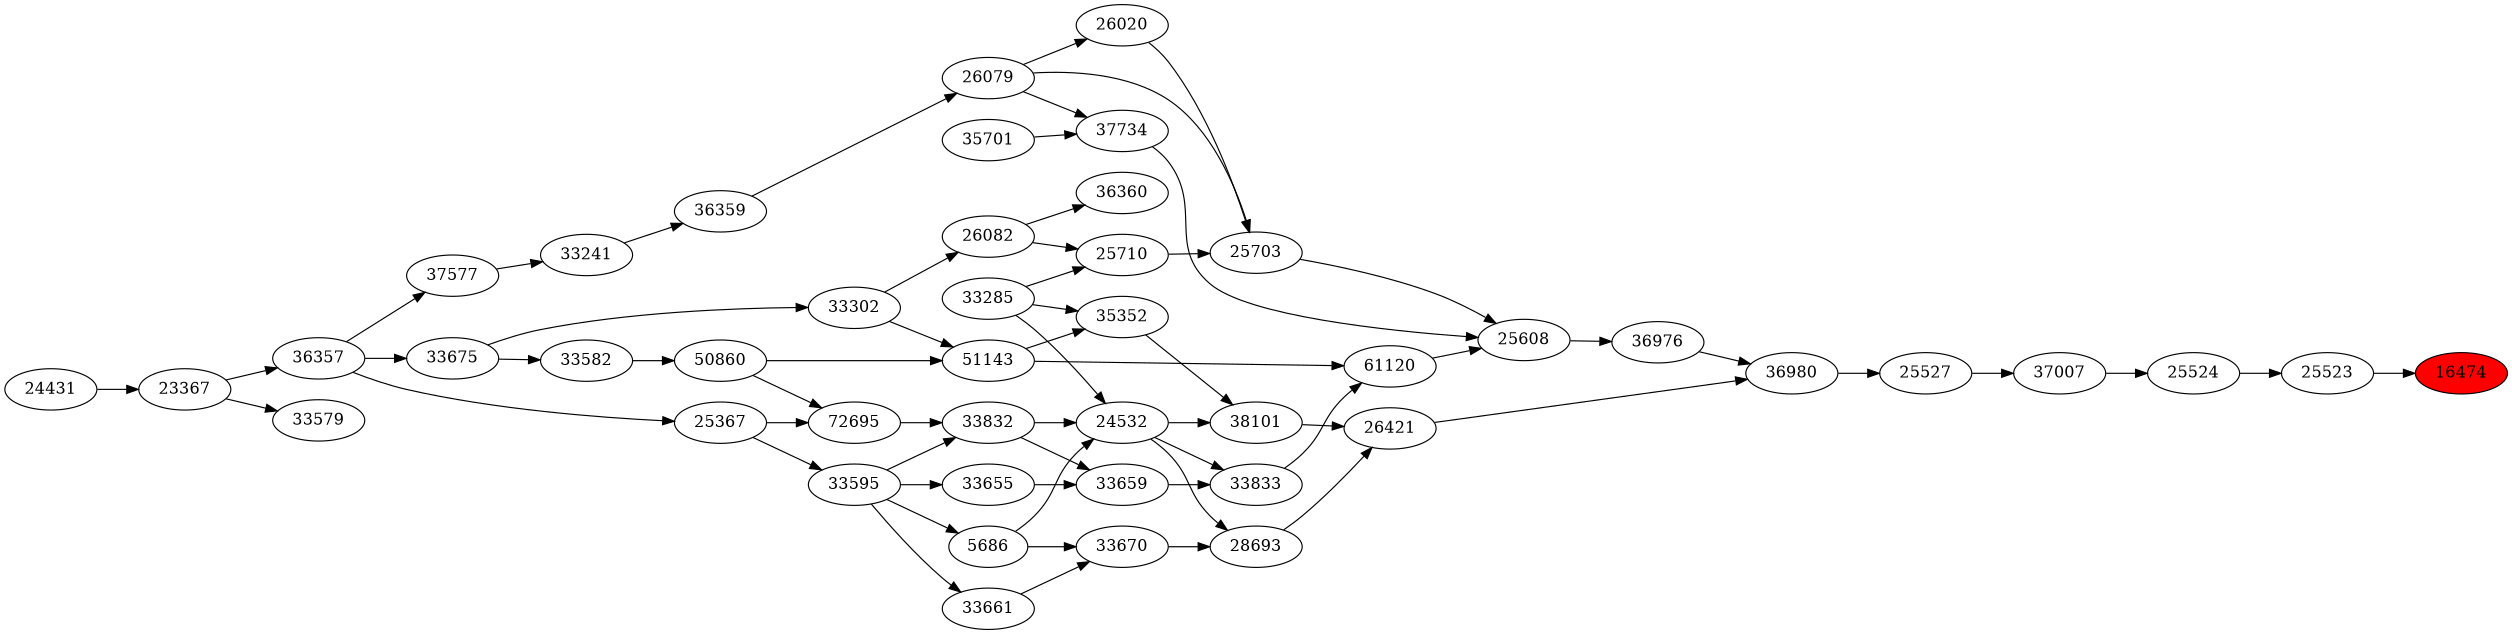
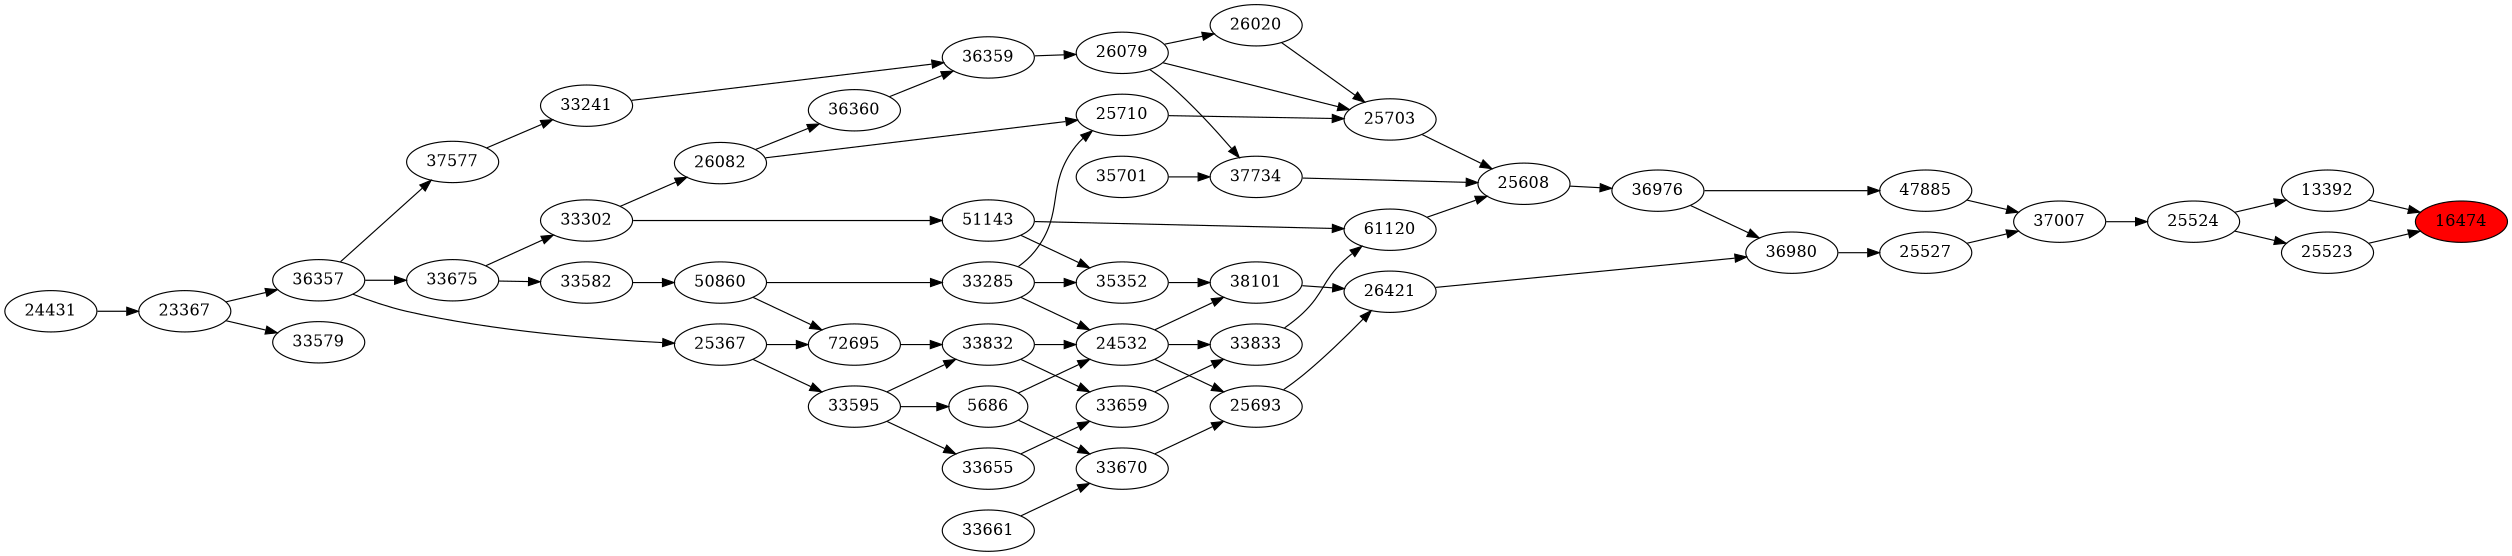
none -> (916, 86)
none -> (1926, 191)
none -> (2328, 191)
(849, 361) -> (849, 283)
(909, 546) -> none
(1256, 547) -> (1256, 407)
